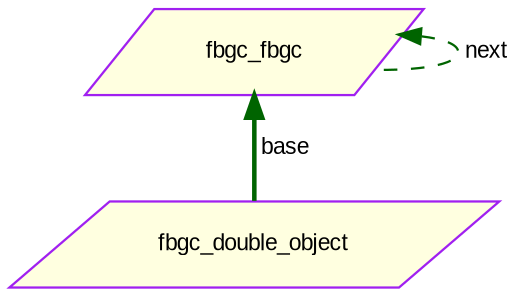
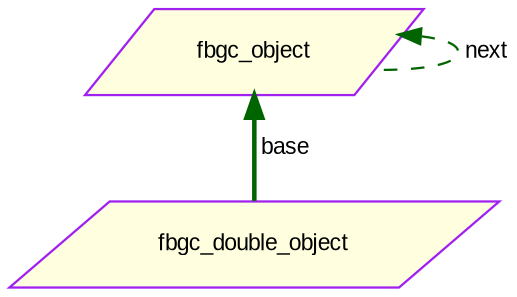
(254, 52) -> (254, 52)
